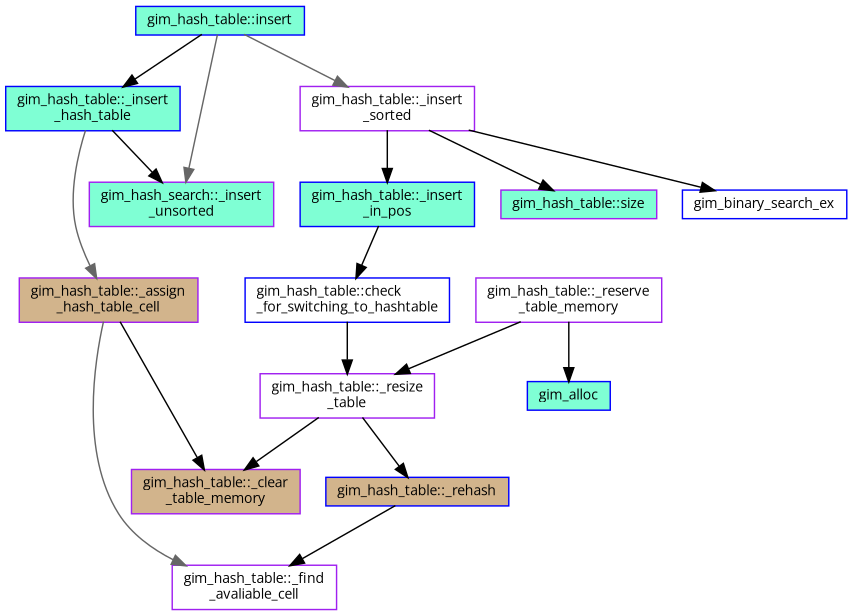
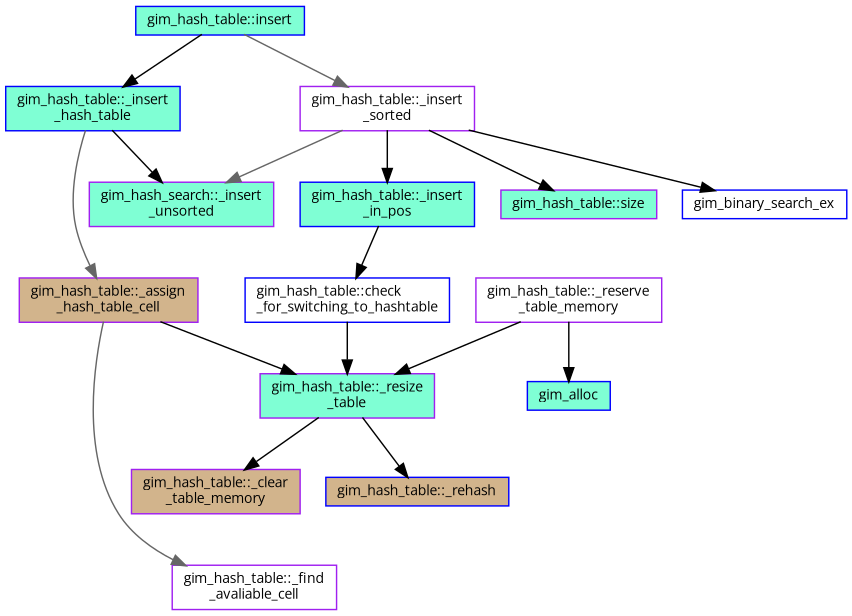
(203, 101) -> (291, 154)
(159, 390) -> (221, 345)
(347, 396) -> (347, 396)
(349, 532) -> none
